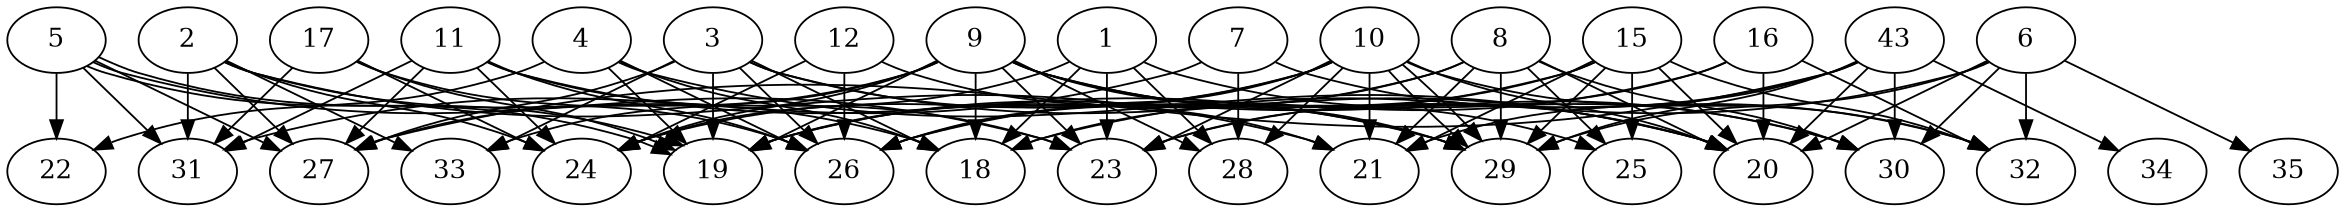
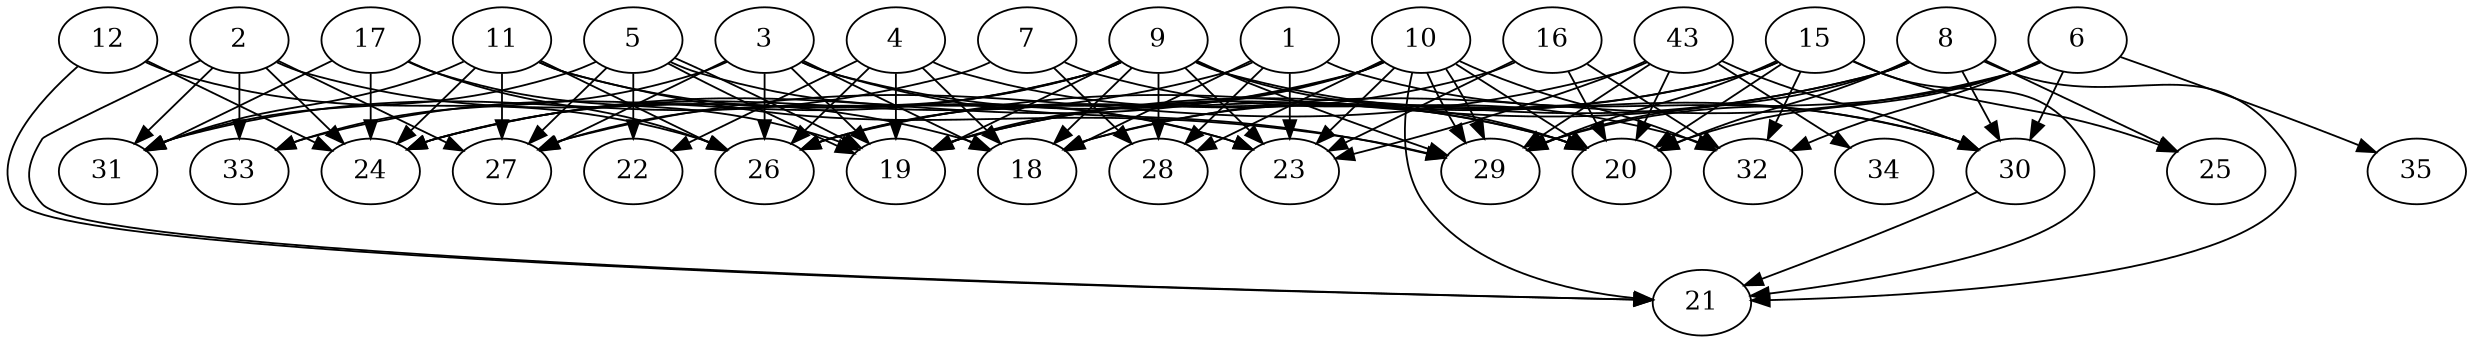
(1642, 105) -> (1870, 237)
(1294, 106) -> none
